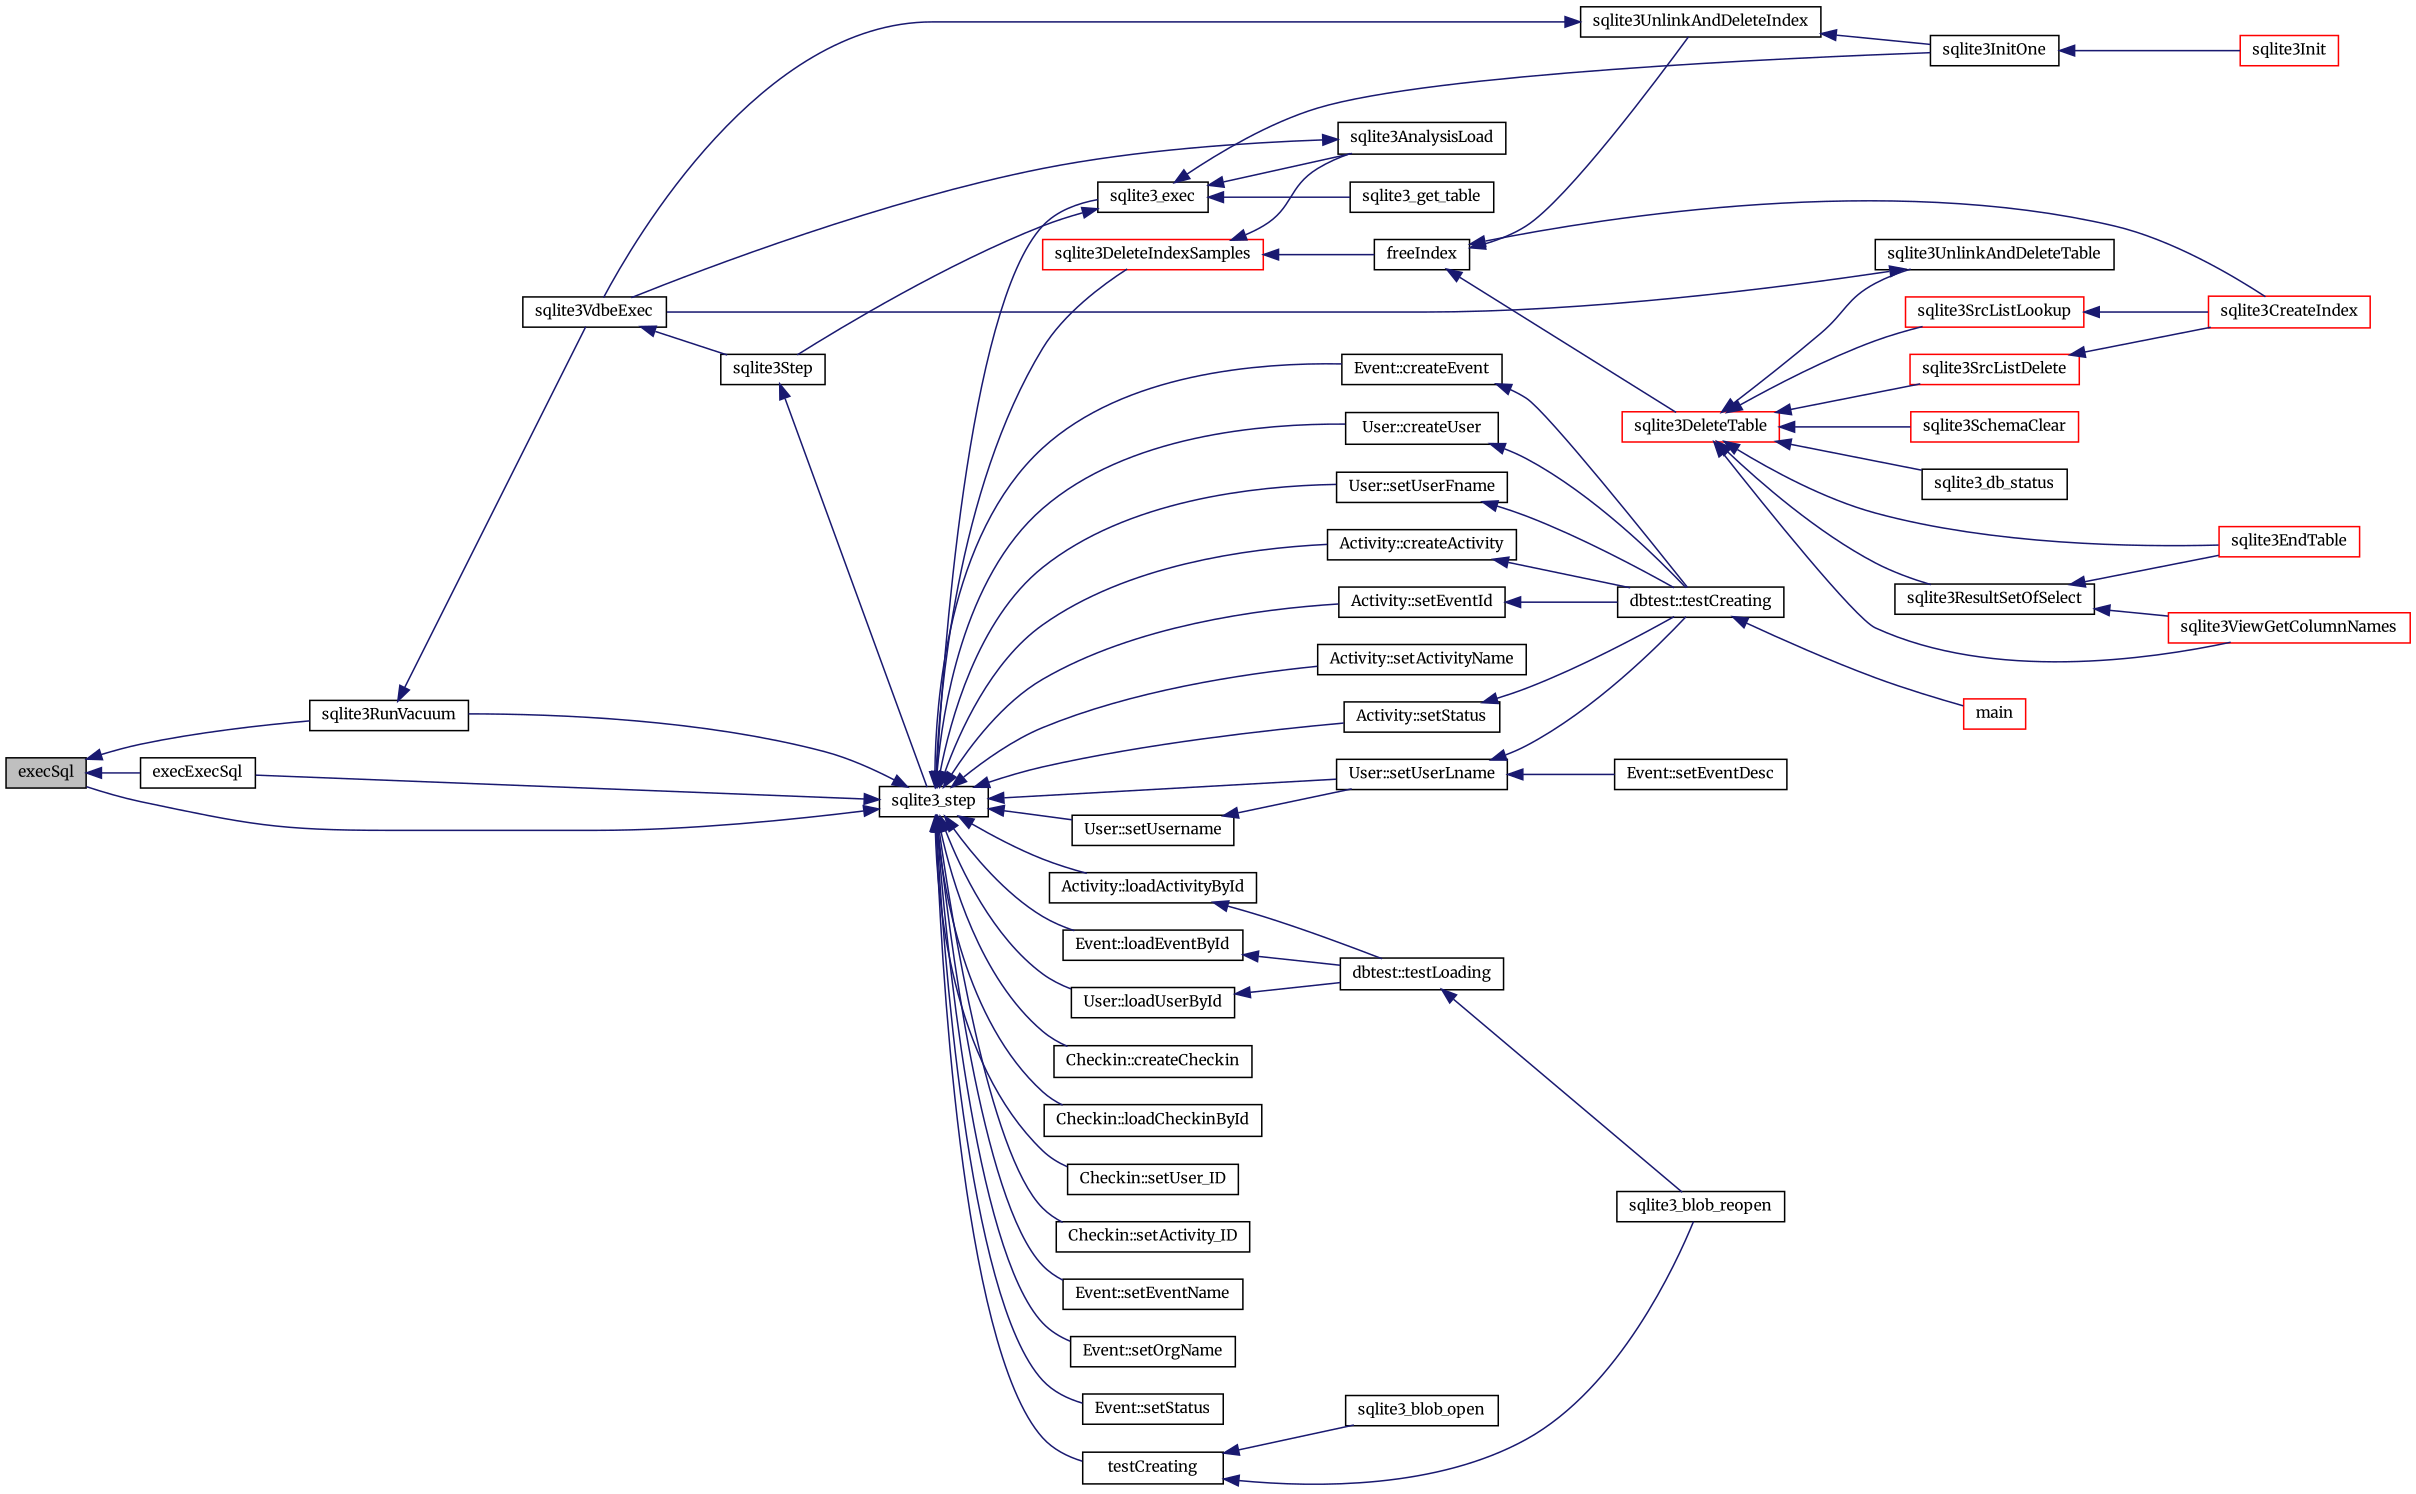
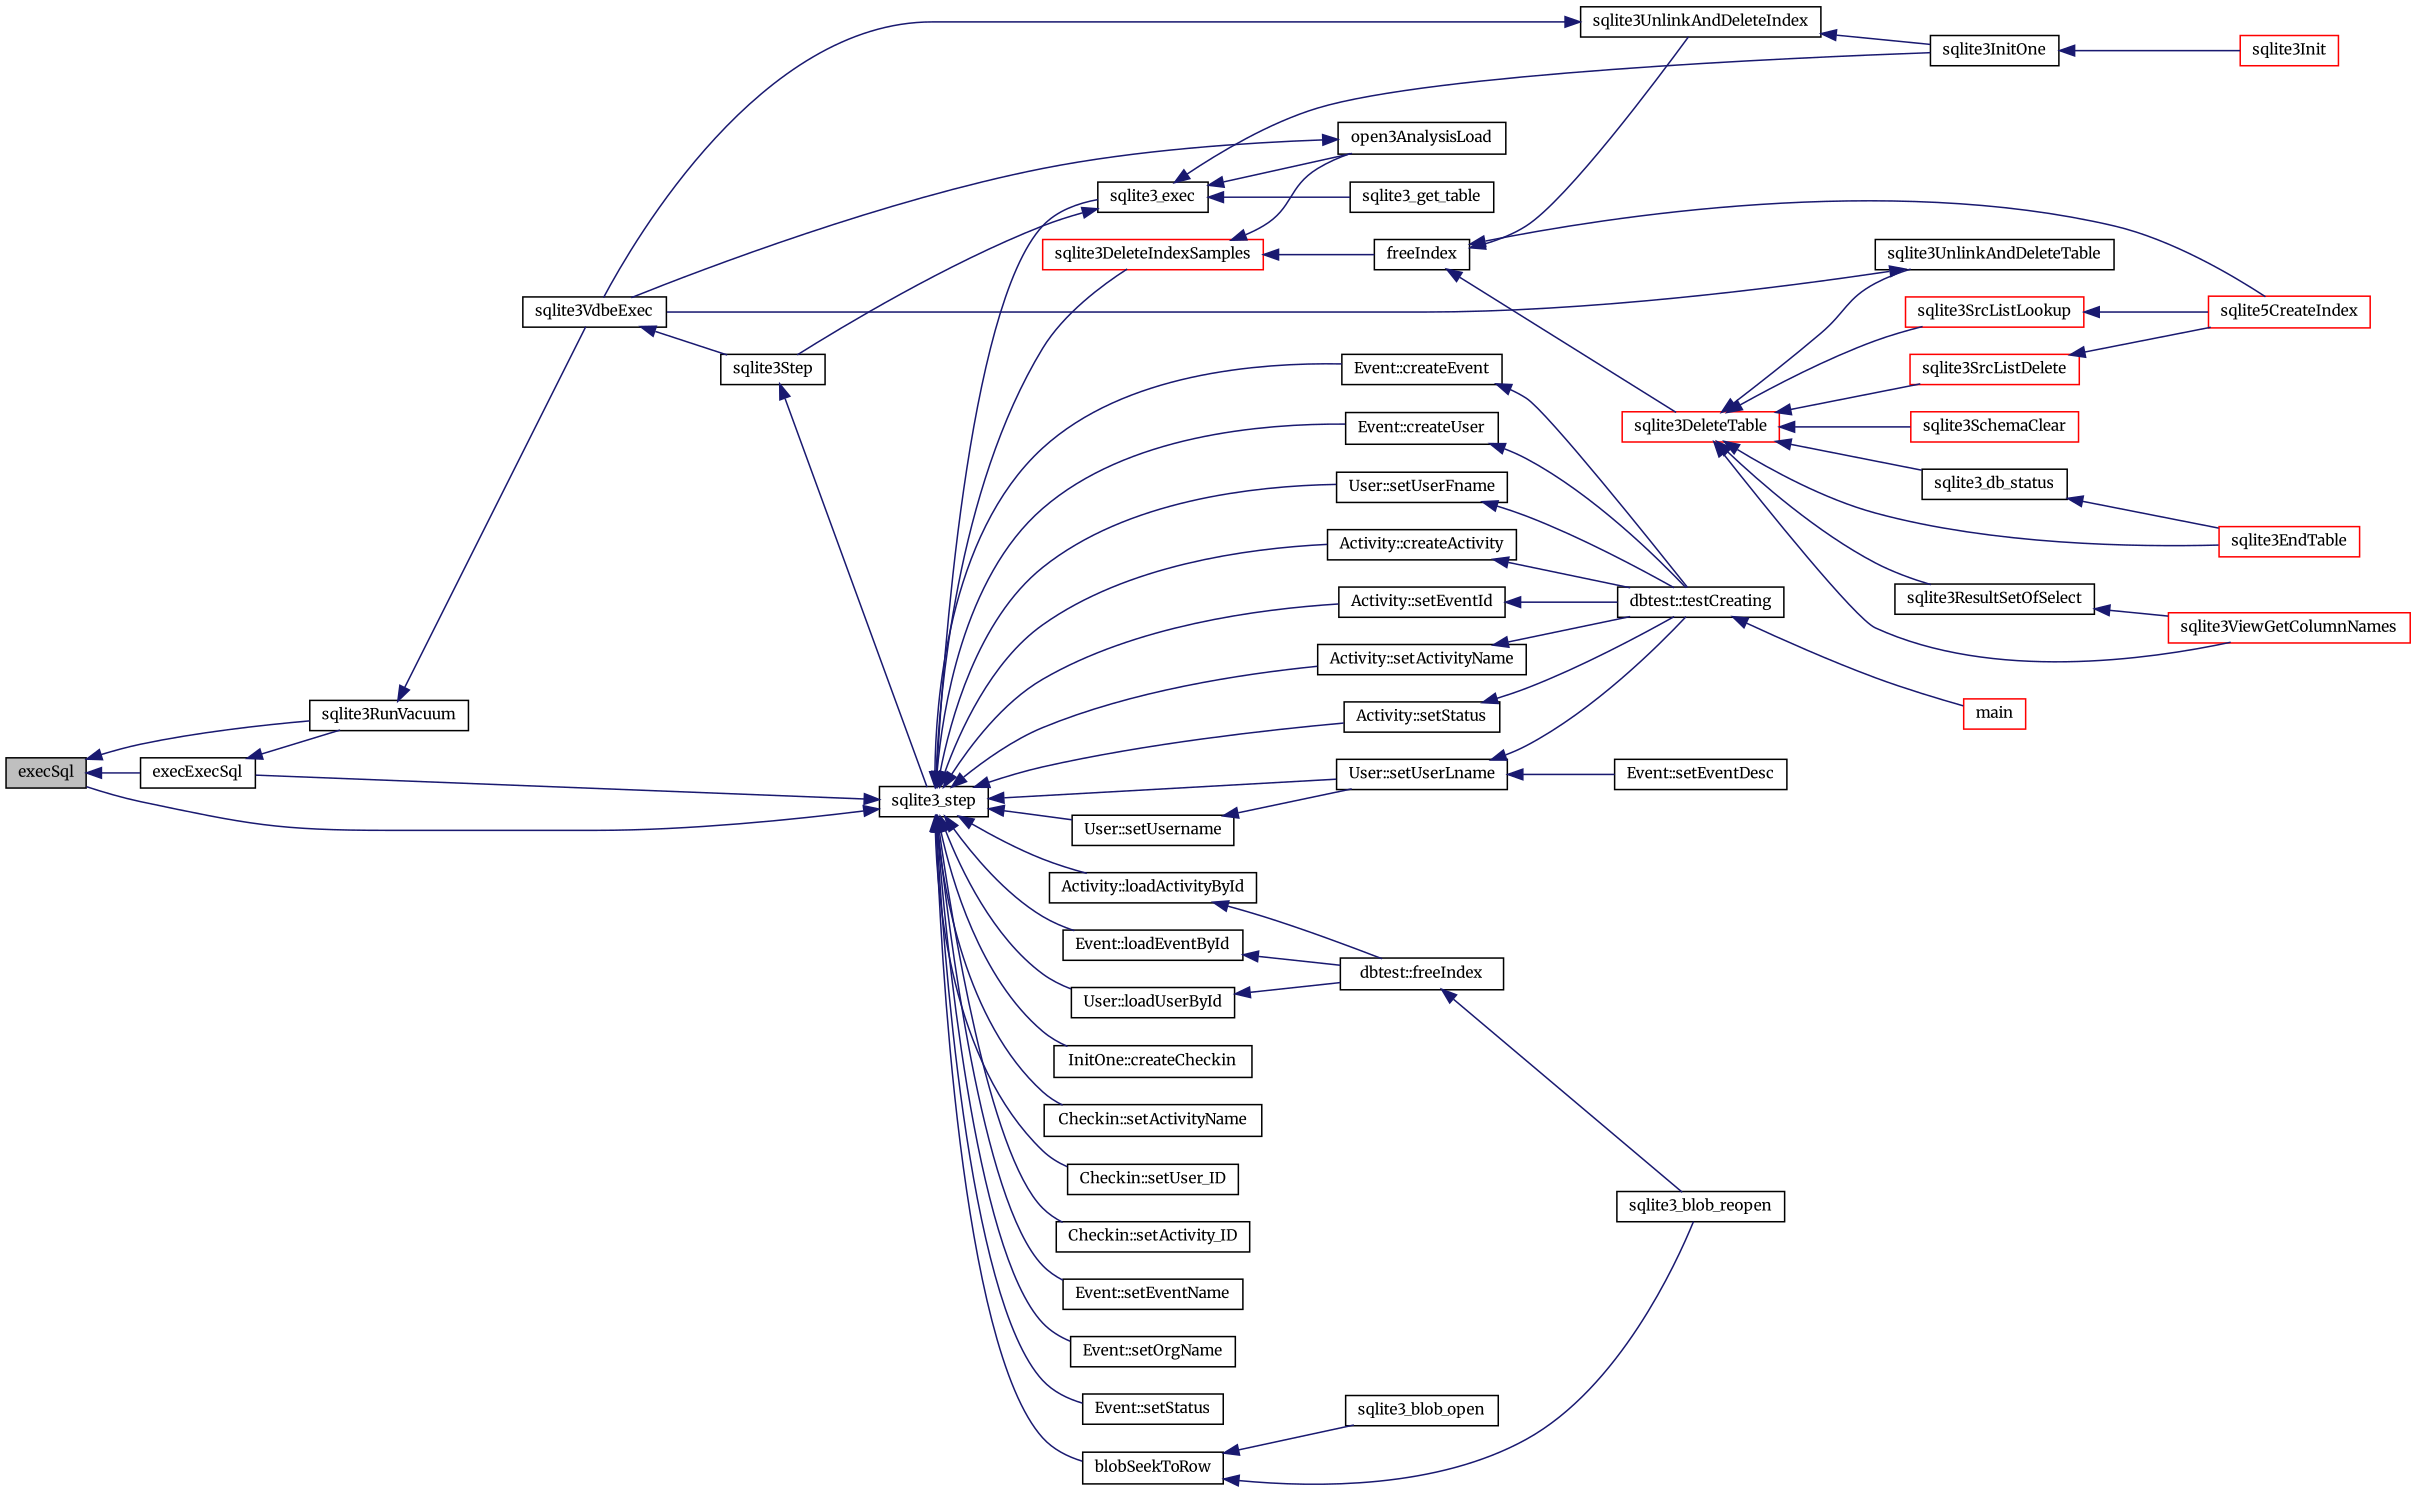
(1422, 138) -> (1422, 138)
(2289, 312) -> (2289, 312)
(1422, 428) -> (1422, 428)
(2152, 569) -> (2151, 515)
none -> (1569, 629)
(685, 726) -> (301, 742)
(1422, 974) -> (1422, 974)
(1153, 1062) -> (1153, 1062)
(1153, 1120) -> (1153, 1120)
(1153, 1468) -> (1153, 1468)
